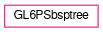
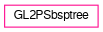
(51, 16) -> (51, 16)
